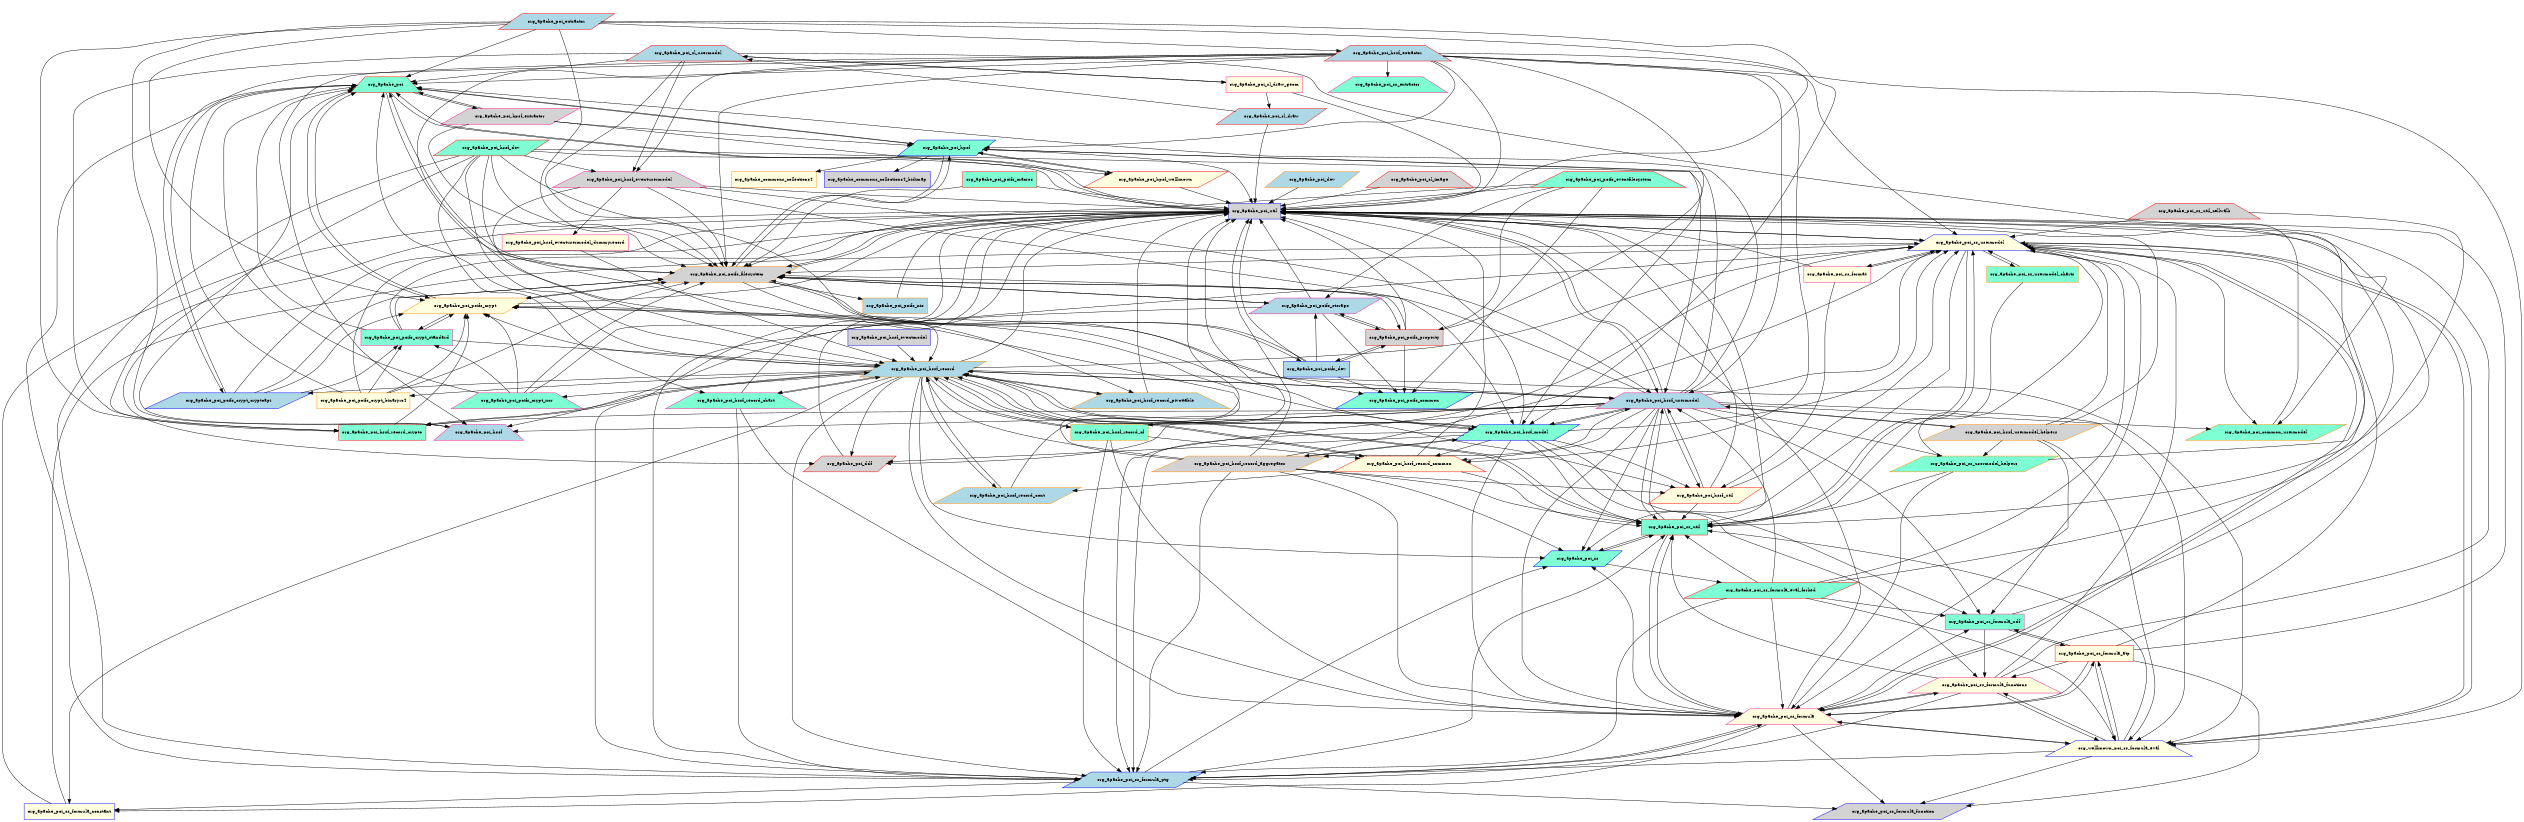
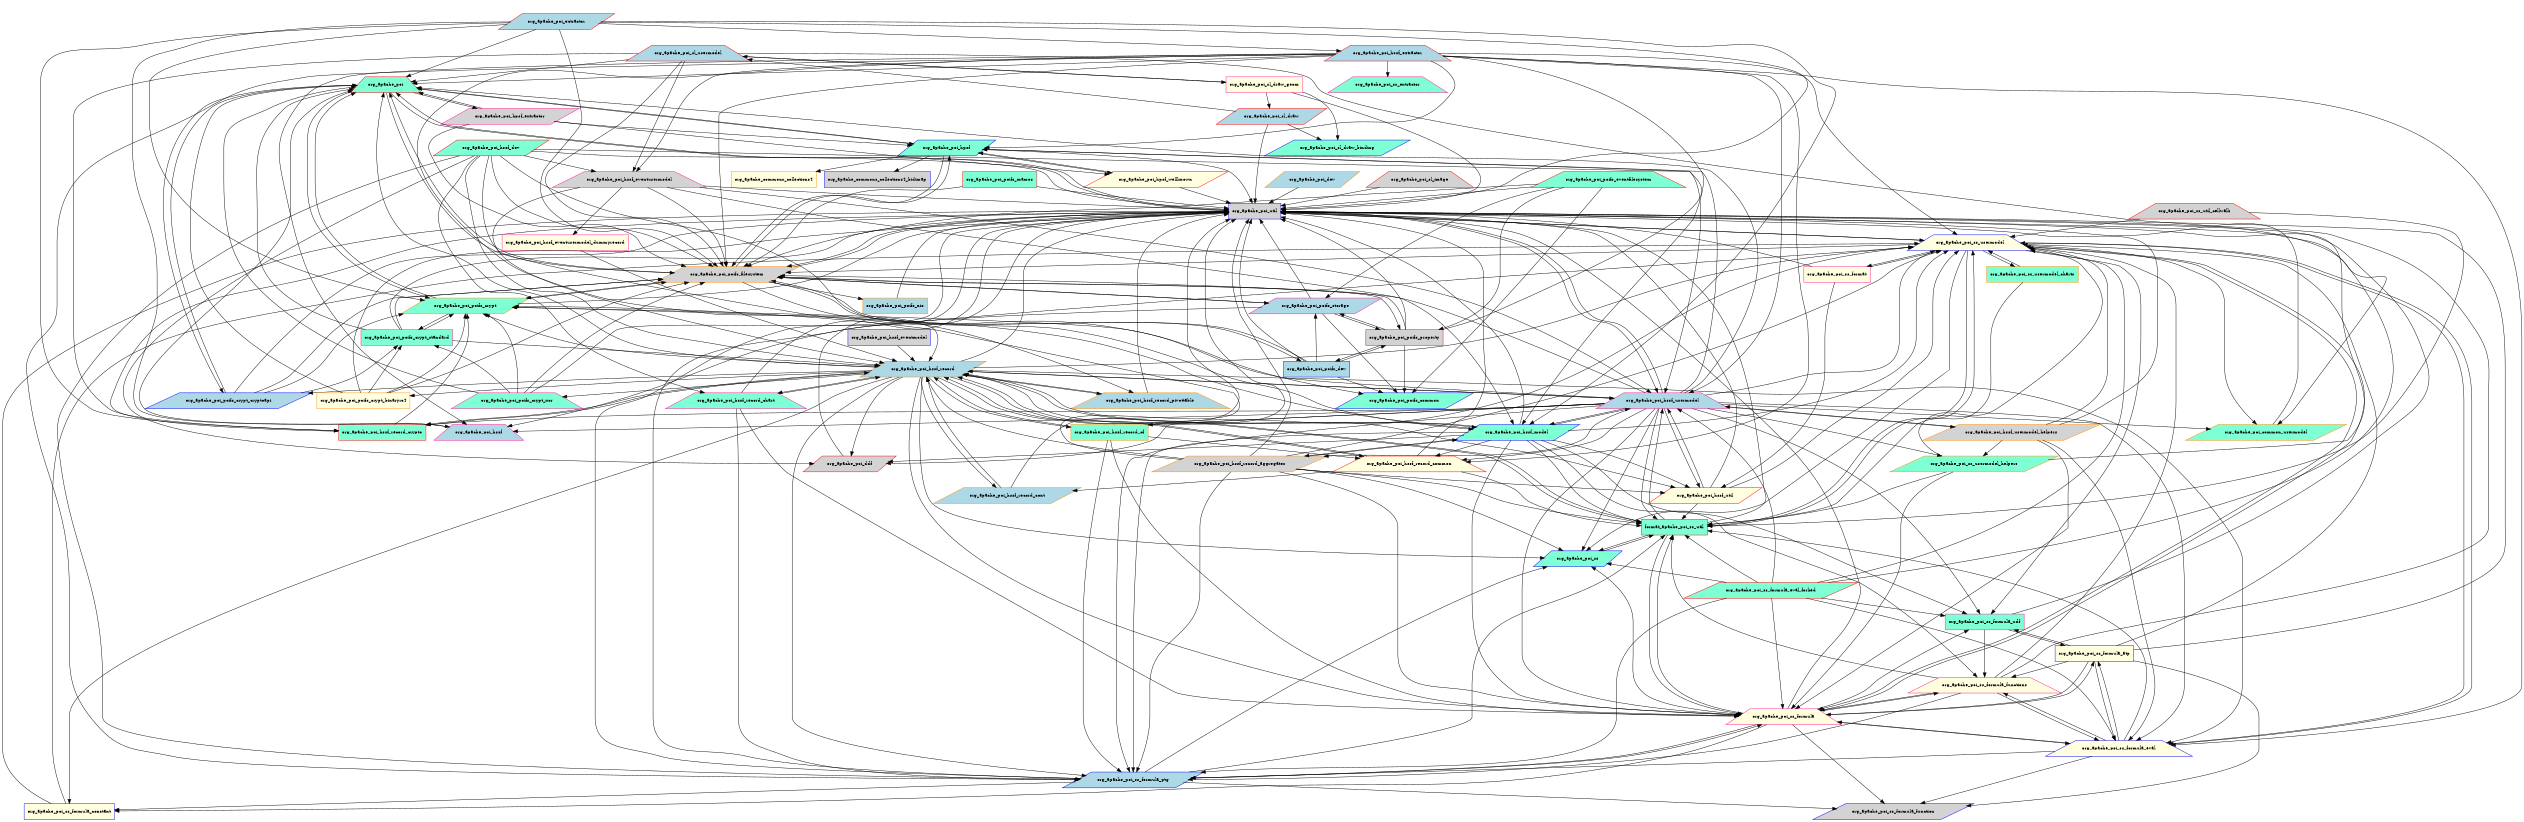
none -> (1337, 148)
(1488, 183) -> none
(465, 306) -> (465, 306)
(1674, 527) -> (1674, 527)
(1664, 573) -> (1669, 573)
(2094, 654) -> (2094, 654)
(2119, 748) -> (2119, 748)
